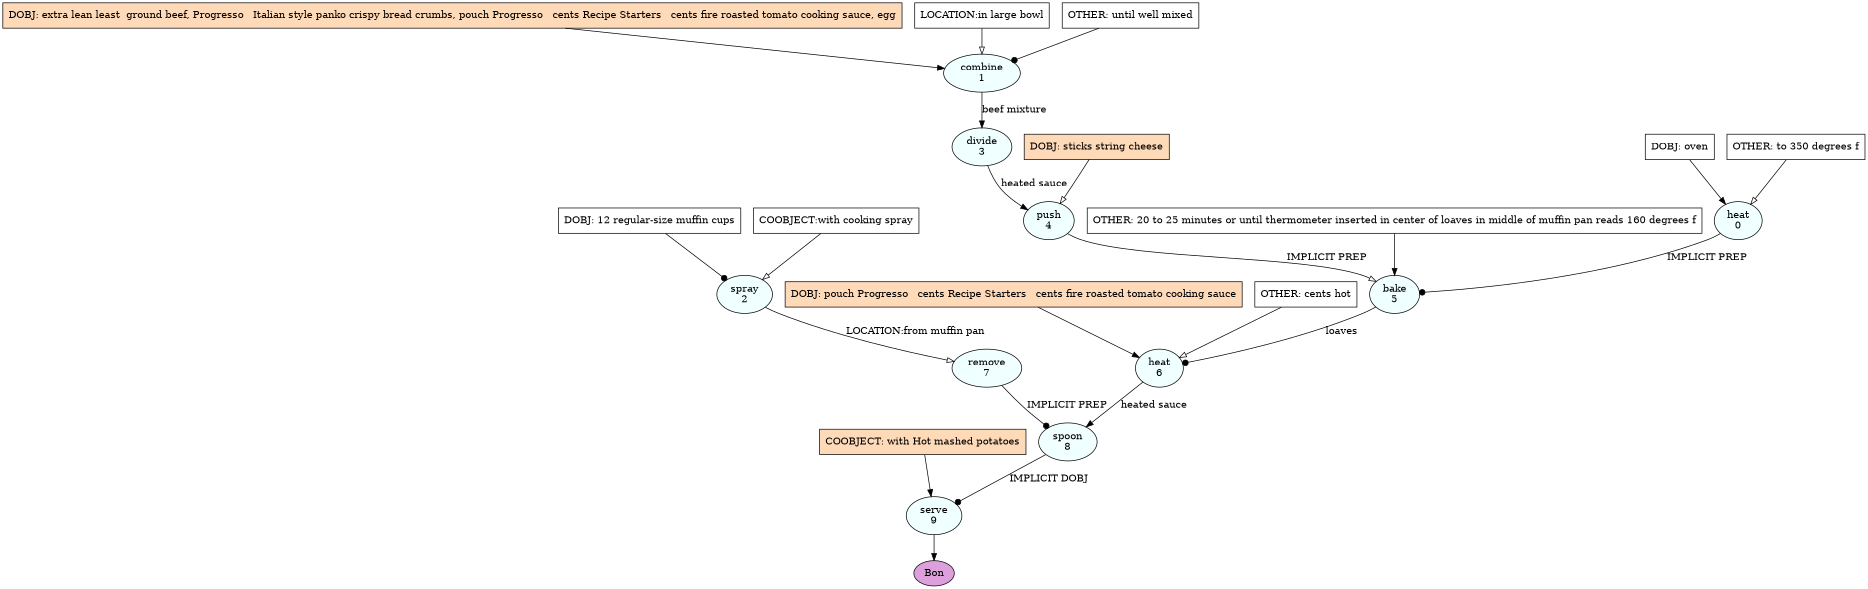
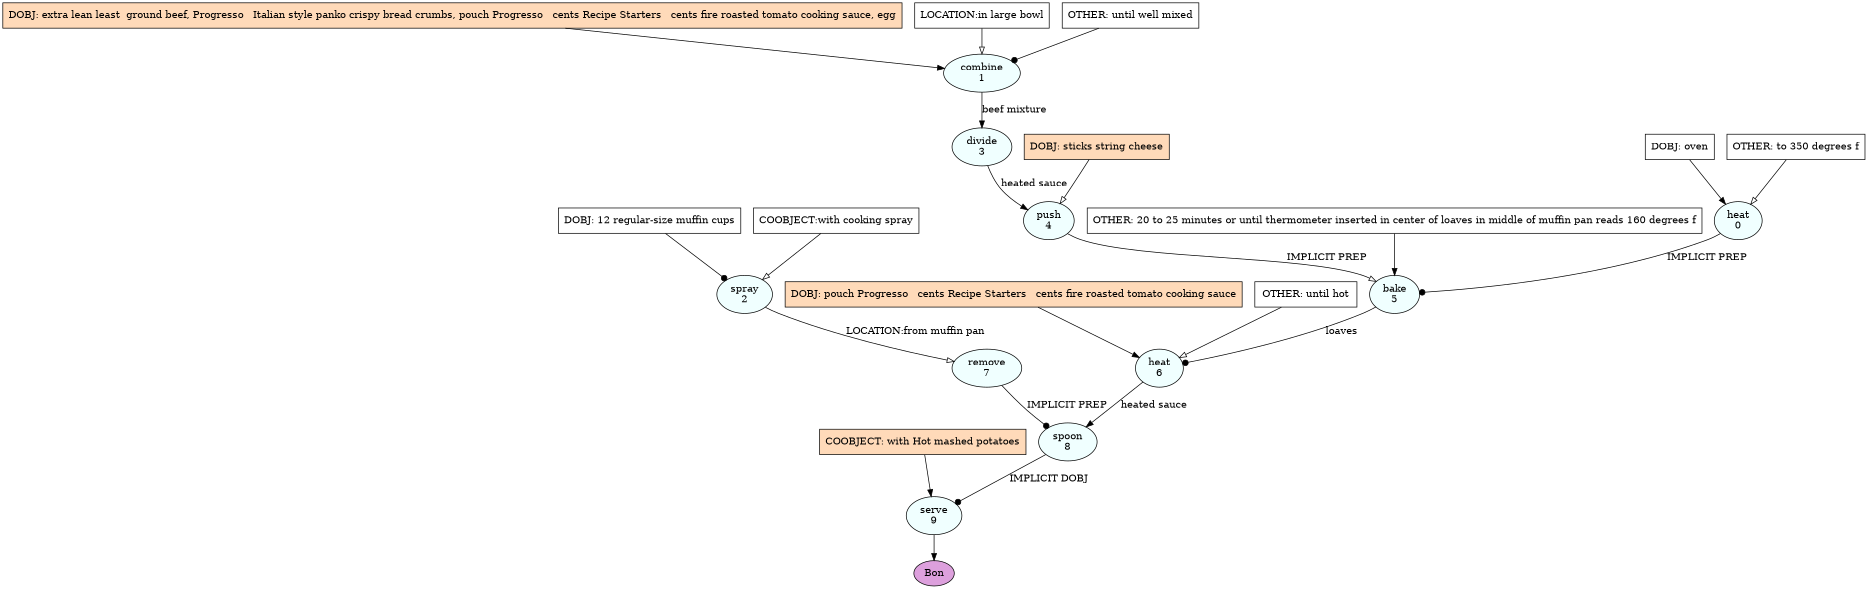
(1306, 294) -> (1306, 294)
